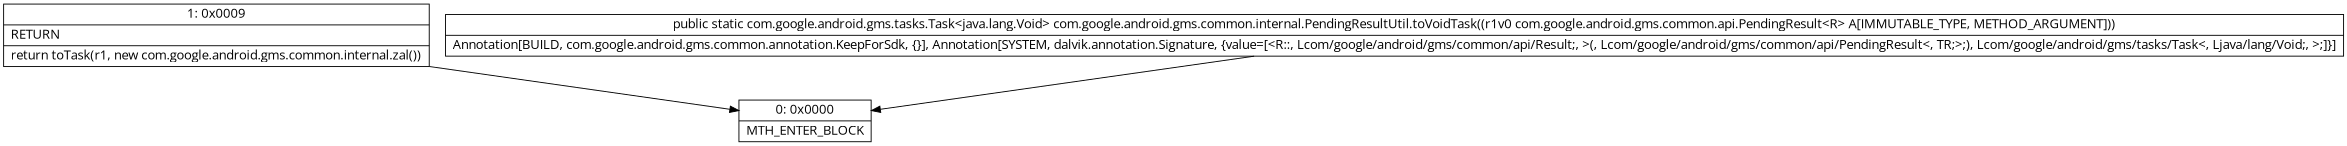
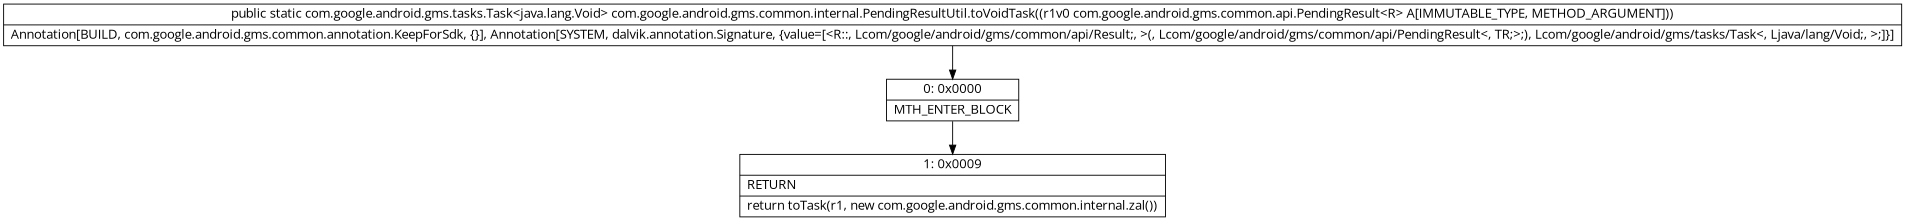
(580, 88) -> (953, 133)
